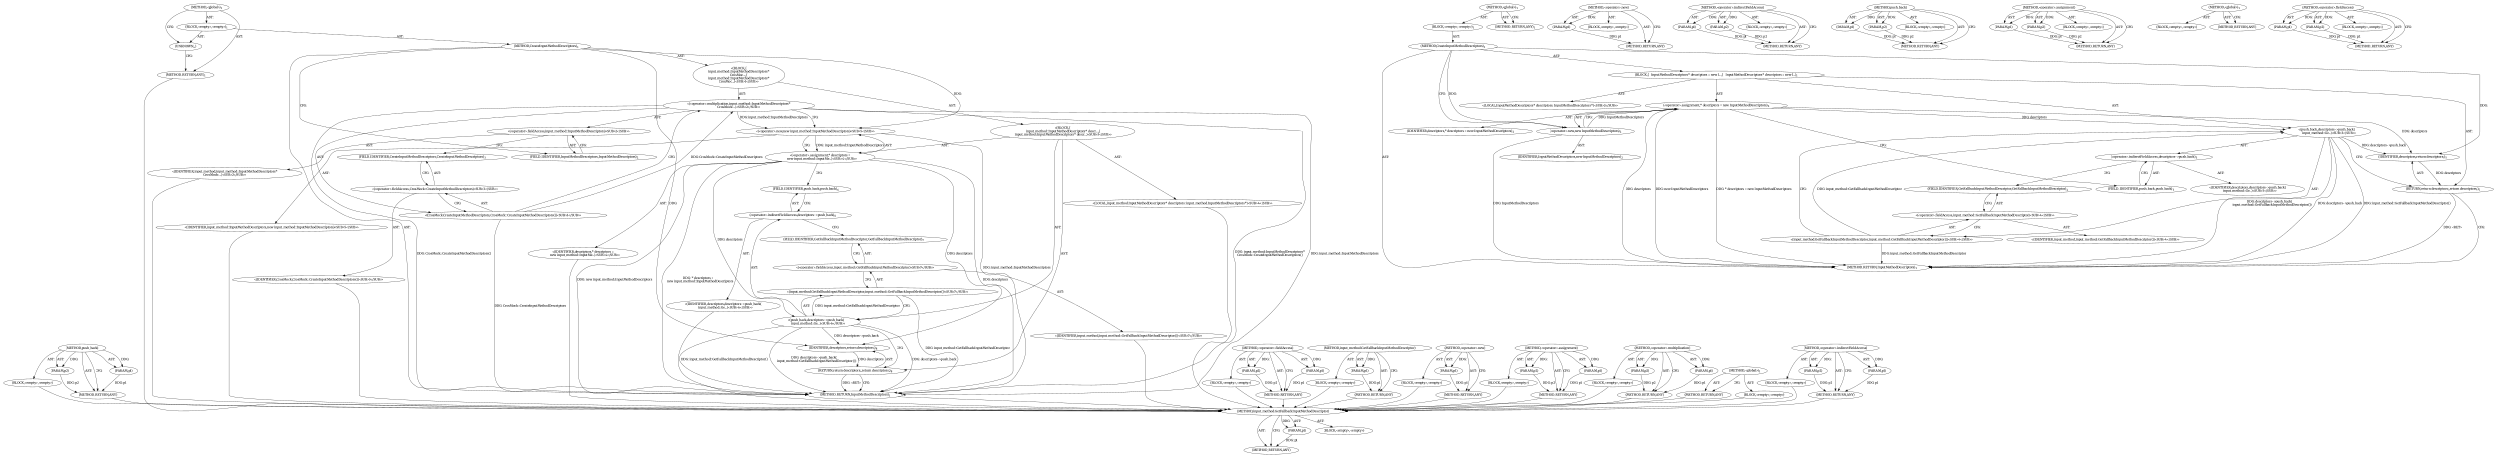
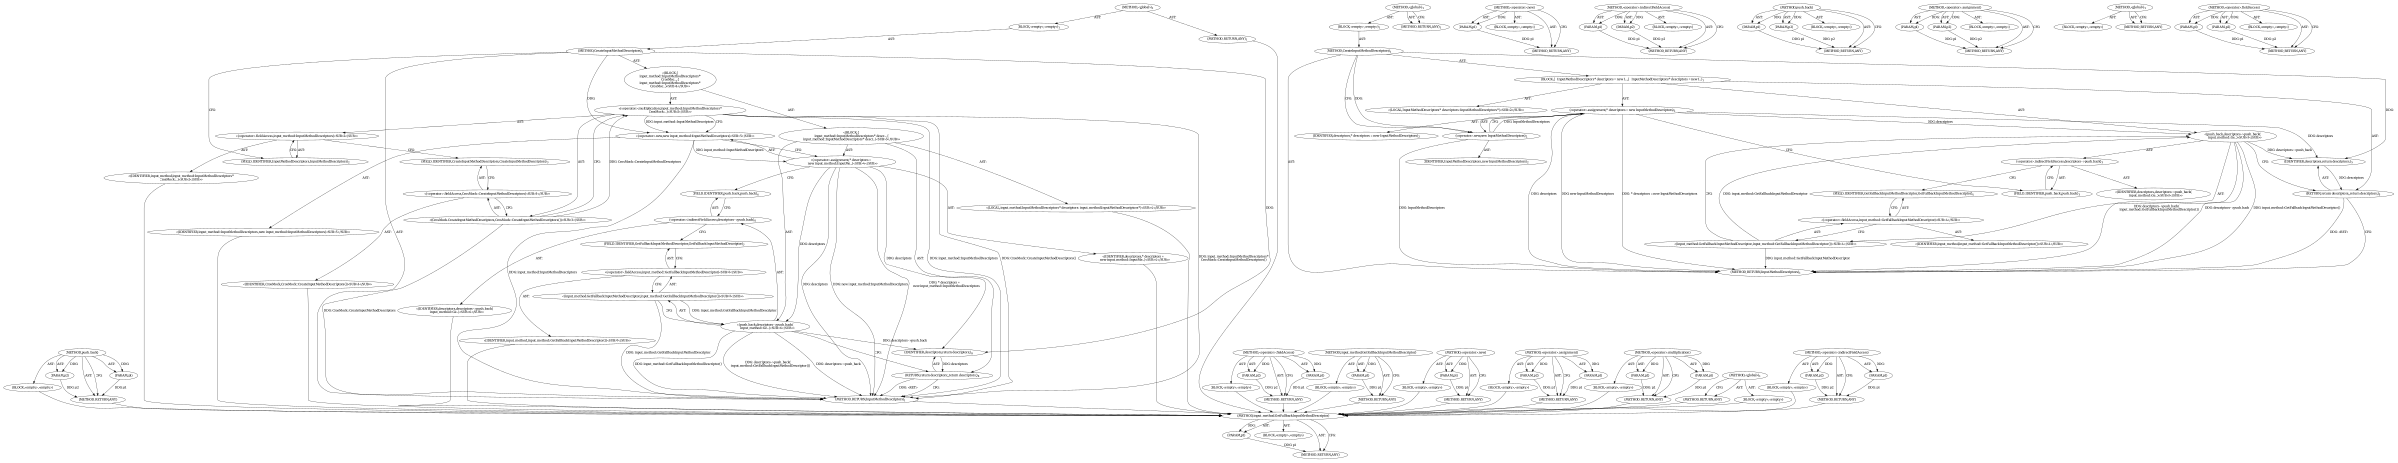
(186, 47) -> none
